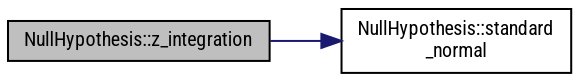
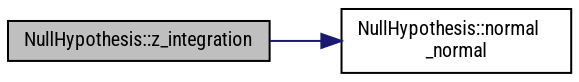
(456, 41) -> (456, 41)
